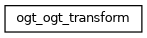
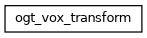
(73, 19) -> (73, 19)
